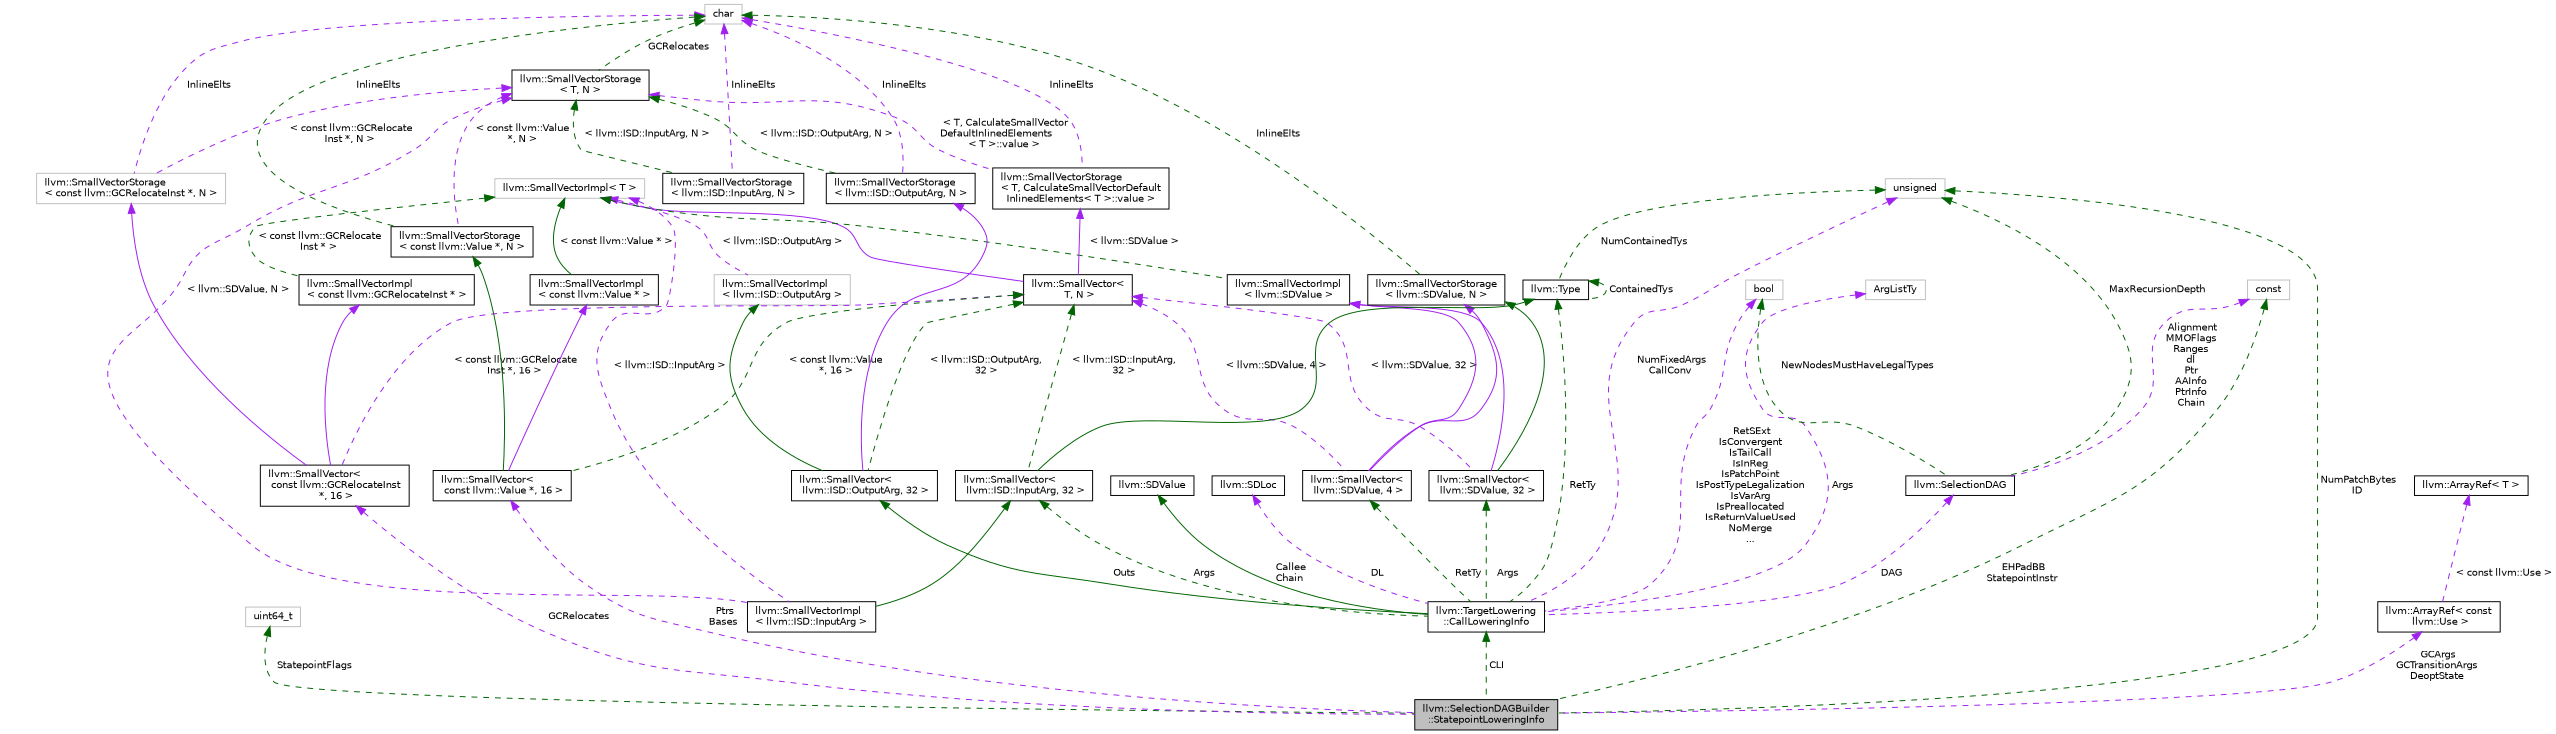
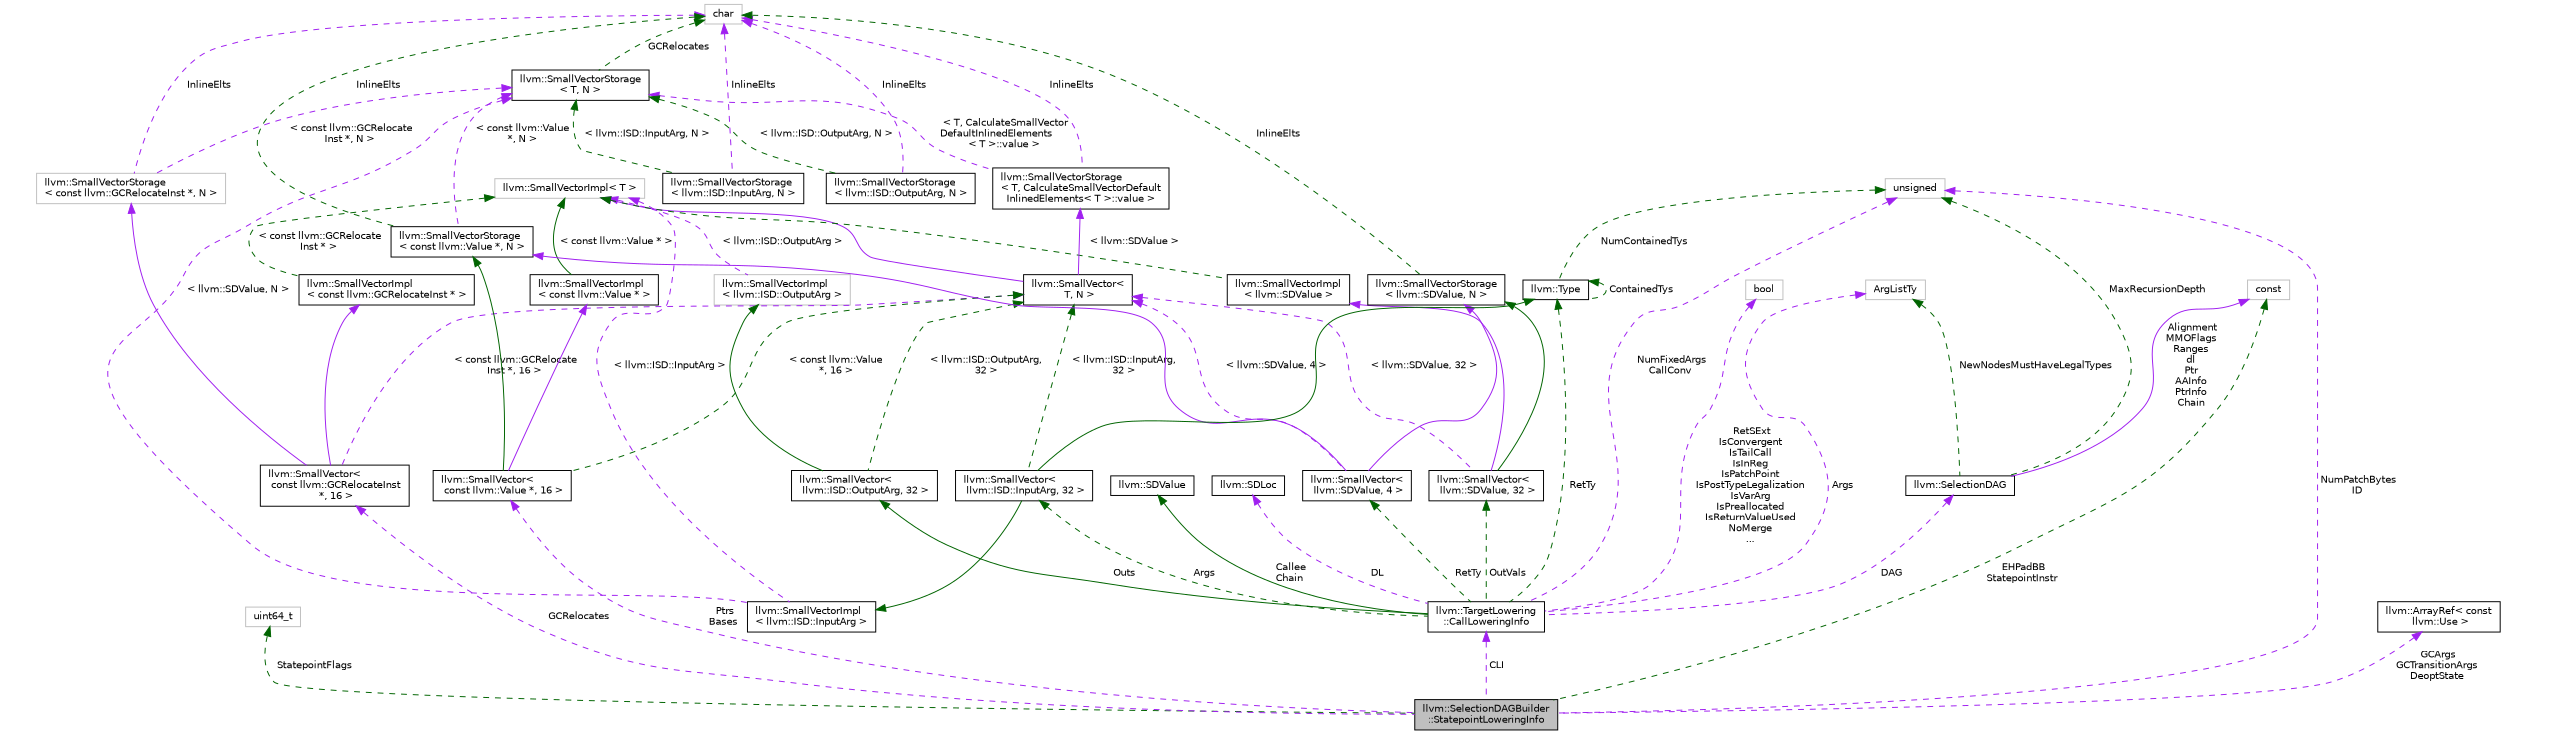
(895, 312) -> none
(1475, 370) -> (945, 291)
(2148, 400) -> (2148, 400)
(1815, 423) -> (1953, 386)
(2471, 486) -> none
(950, 571) -> (967, 571)
(1506, 573) -> (1506, 573)
(2298, 638) -> (2298, 638)
(1486, 671) -> (1486, 671)
